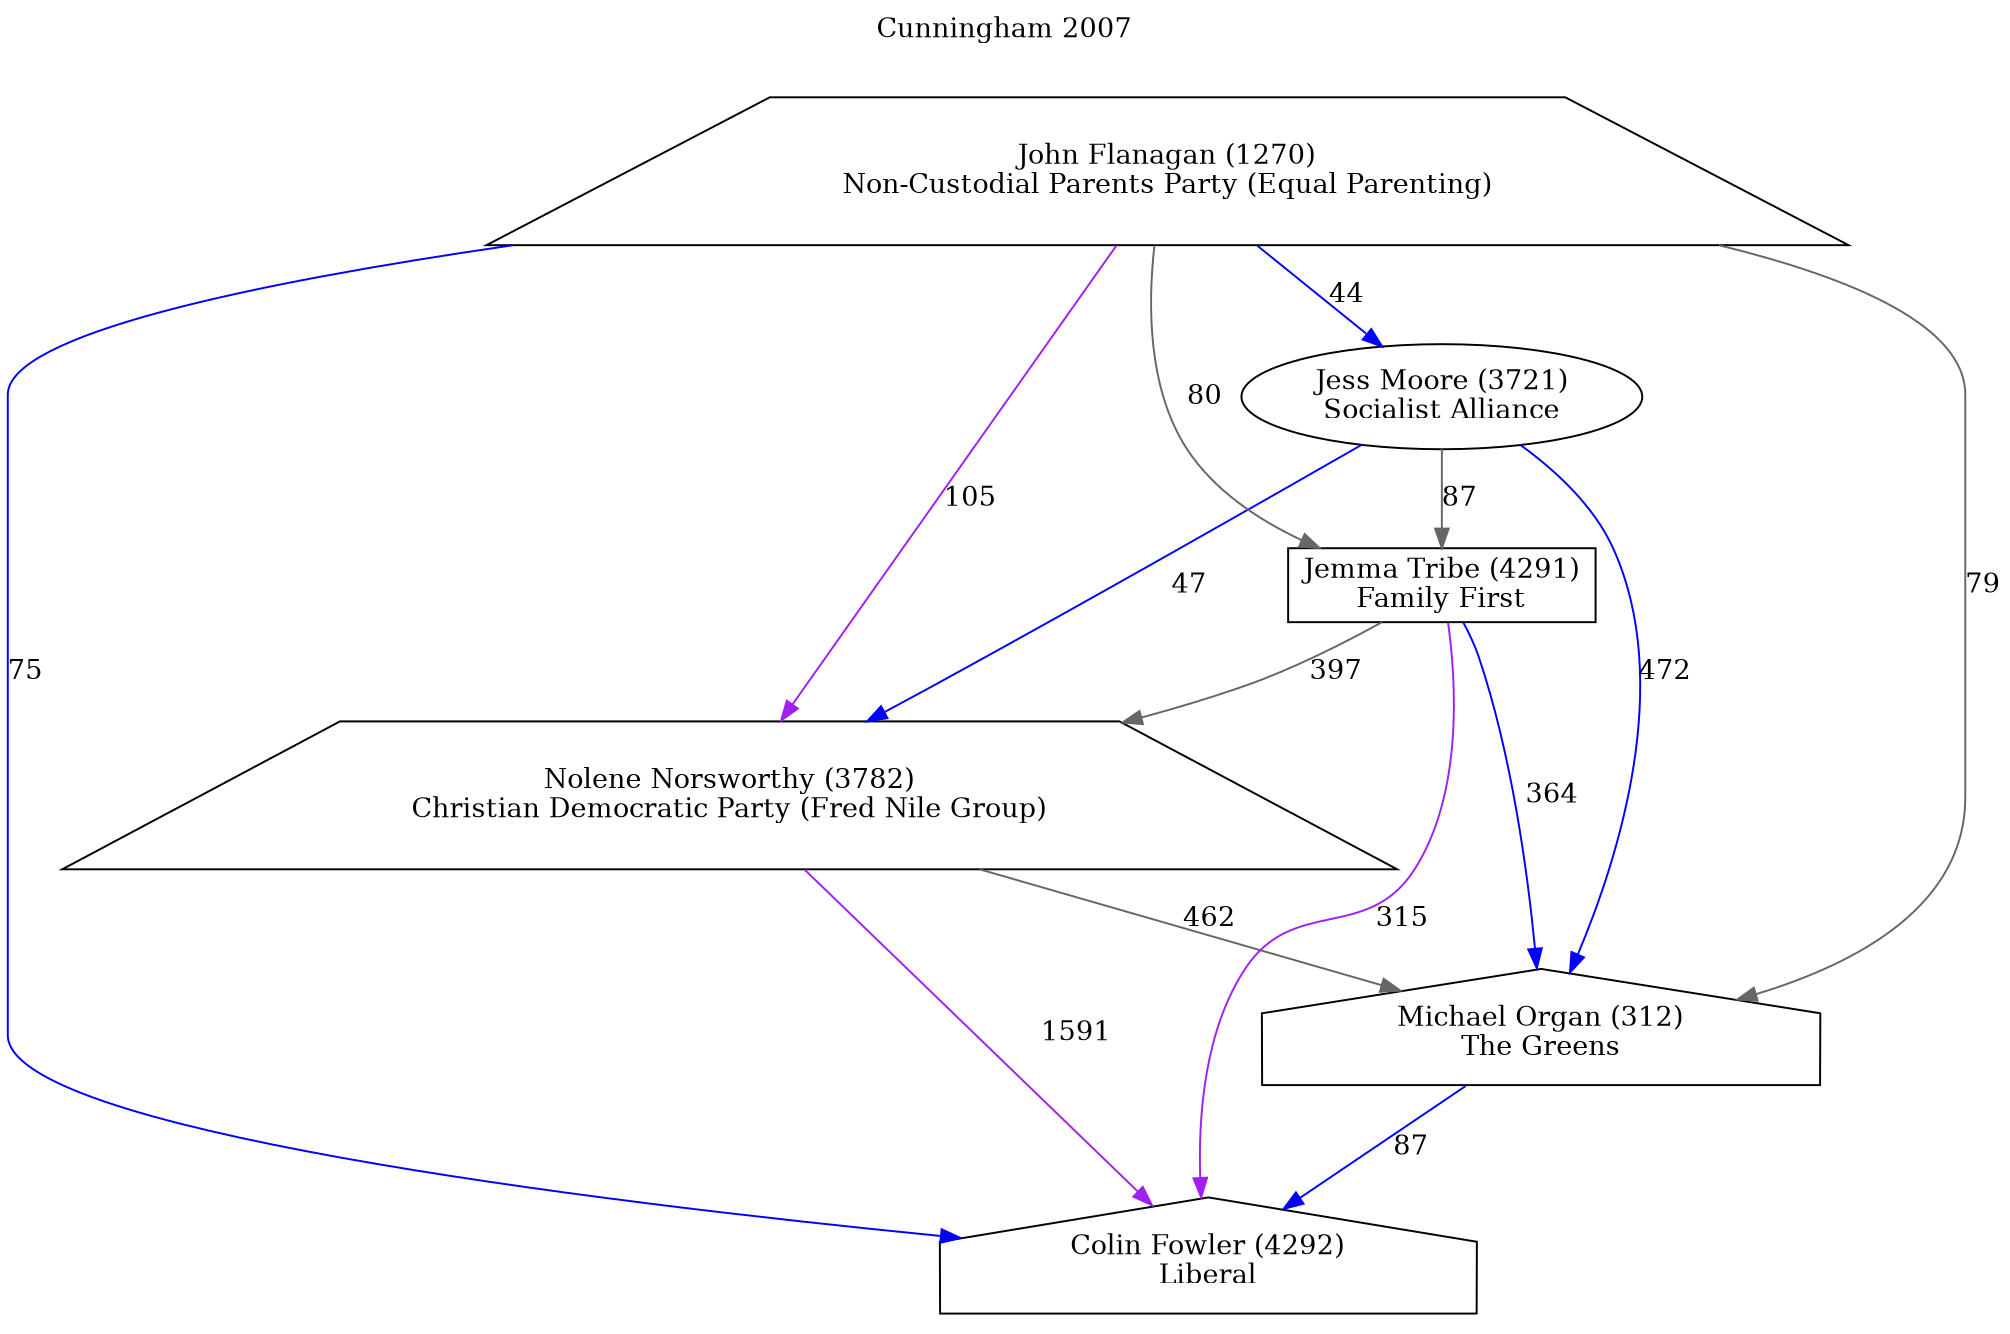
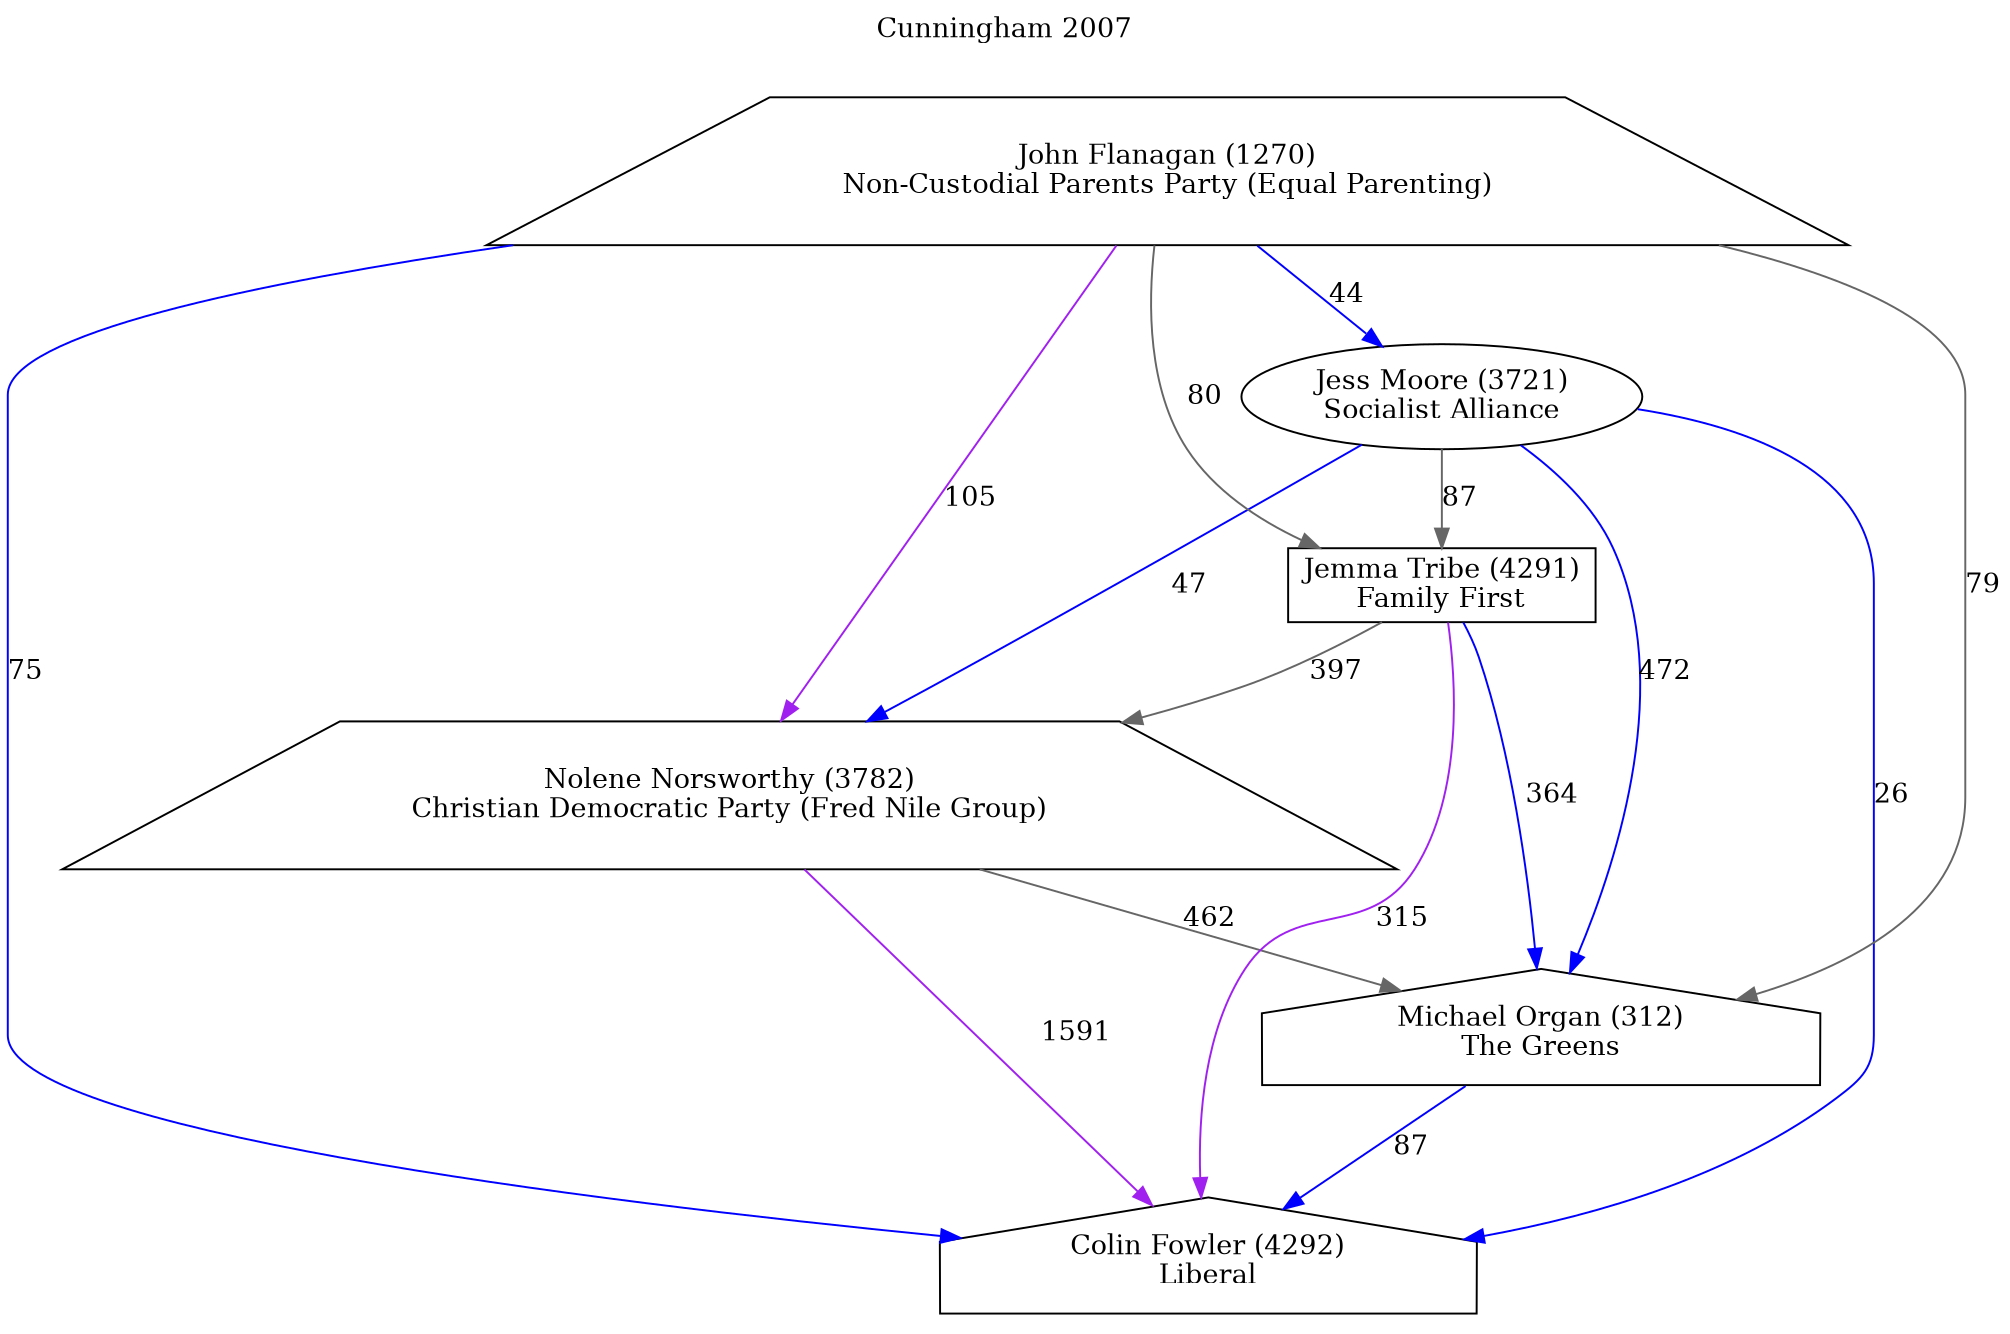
none -> (1874, 879)
